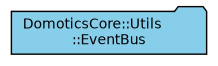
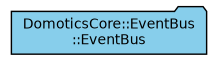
(109, 33) -> (109, 33)
